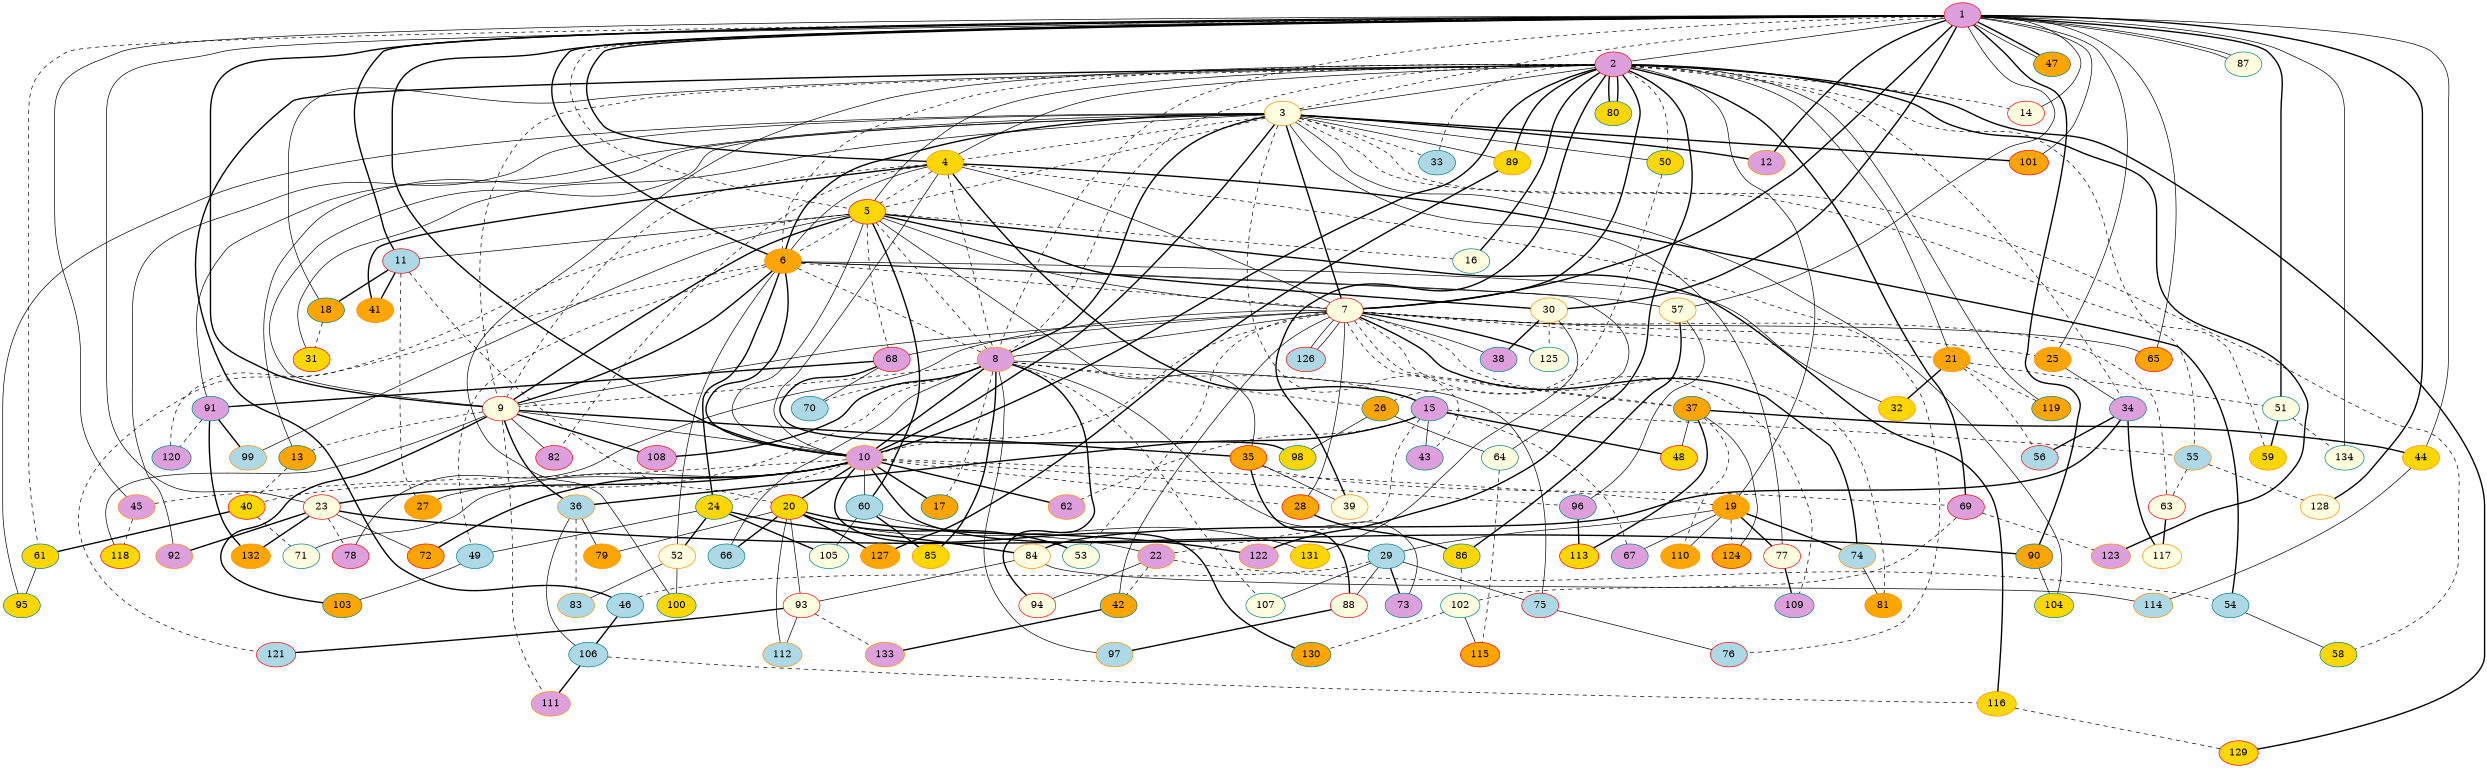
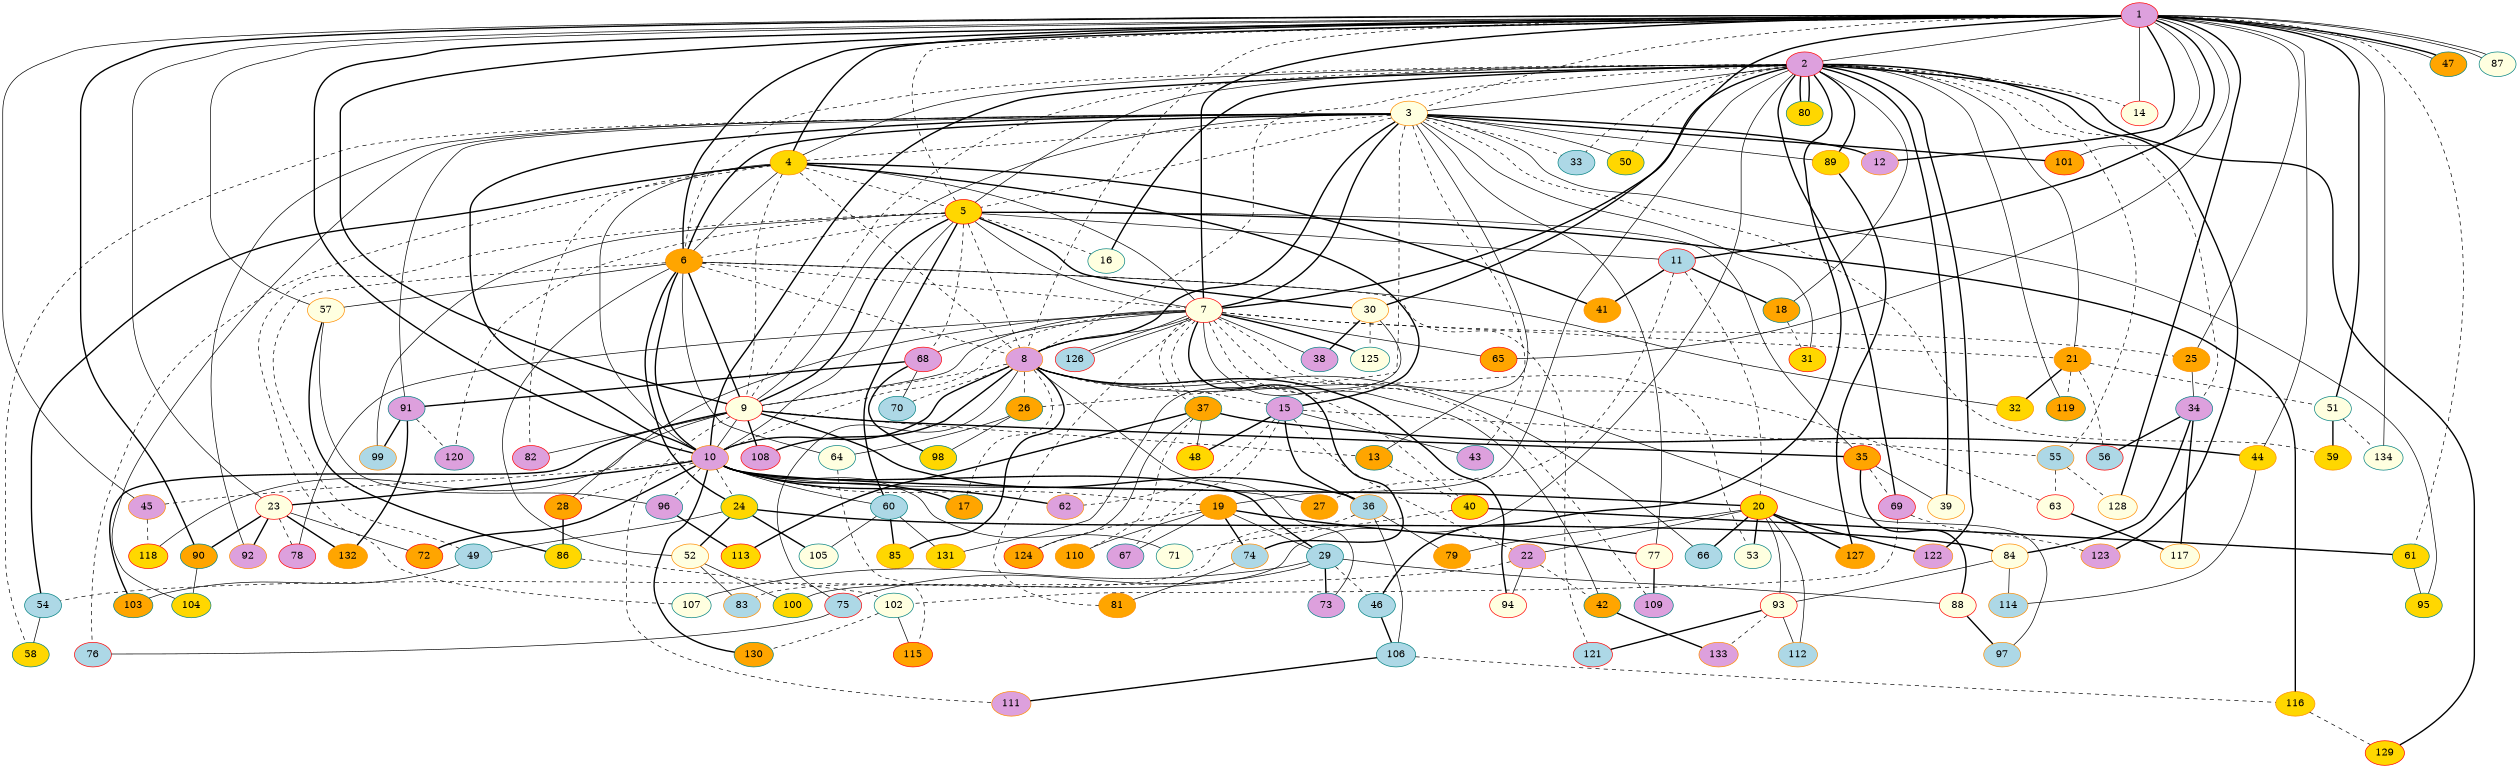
(1585, 361) -> (1372, 376)
(1151, 460) -> (309, 280)
